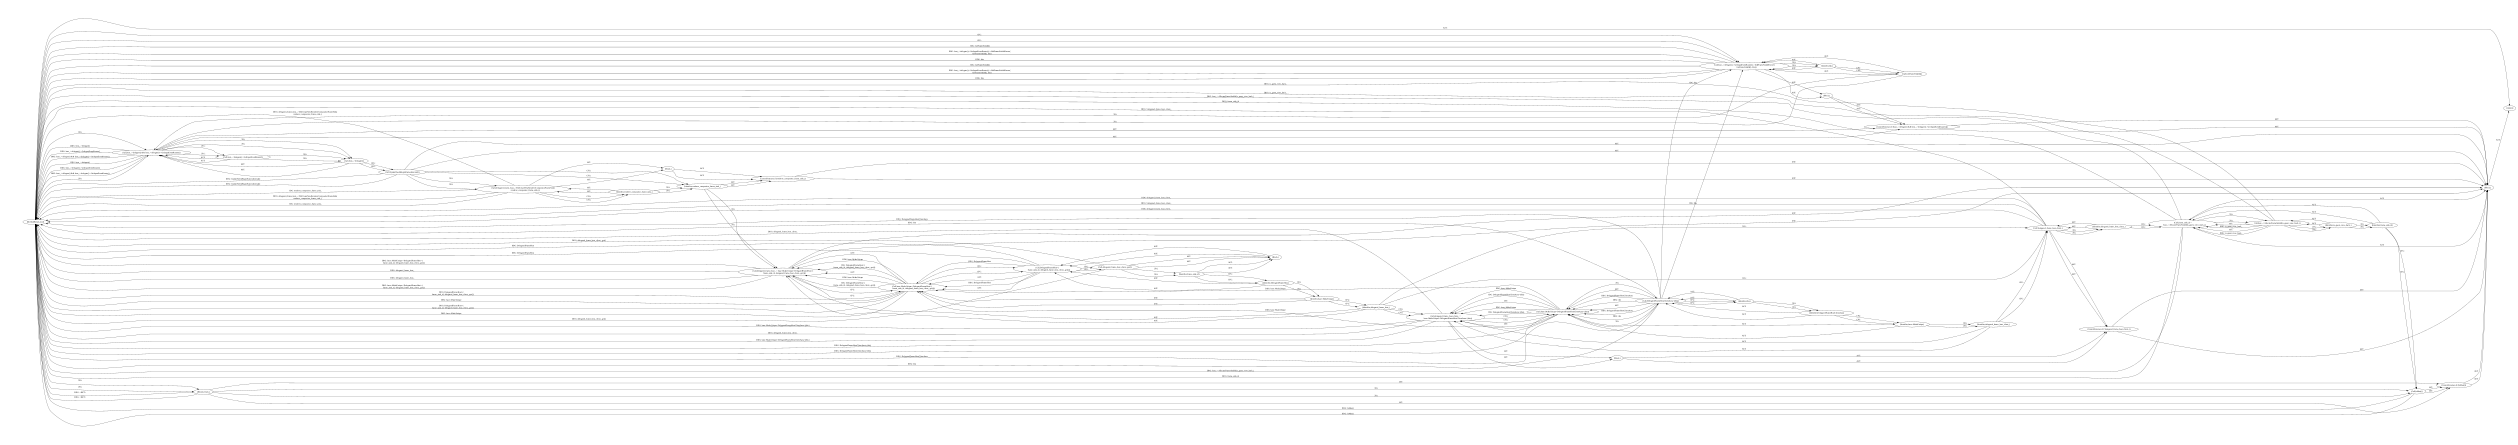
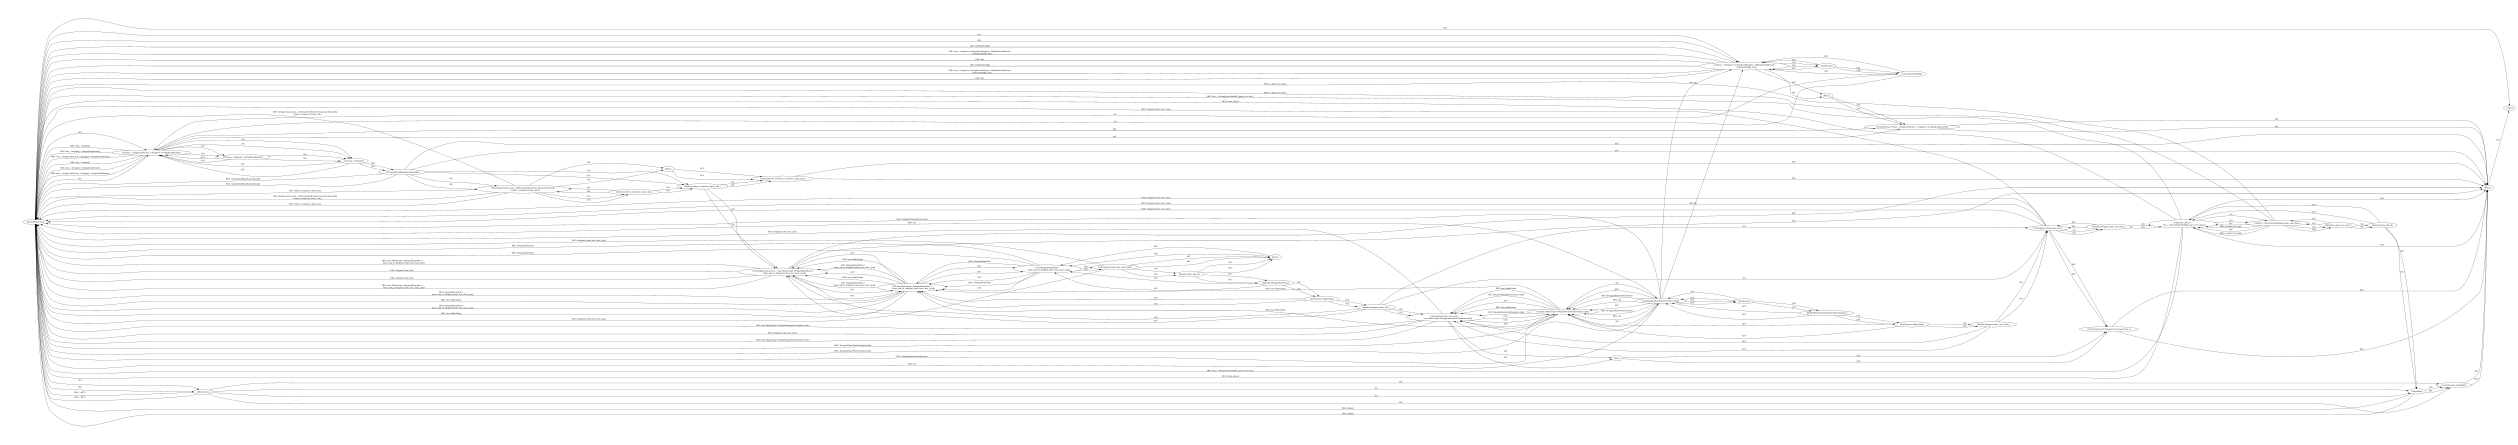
(1827, 313) -> (1827, 313)
